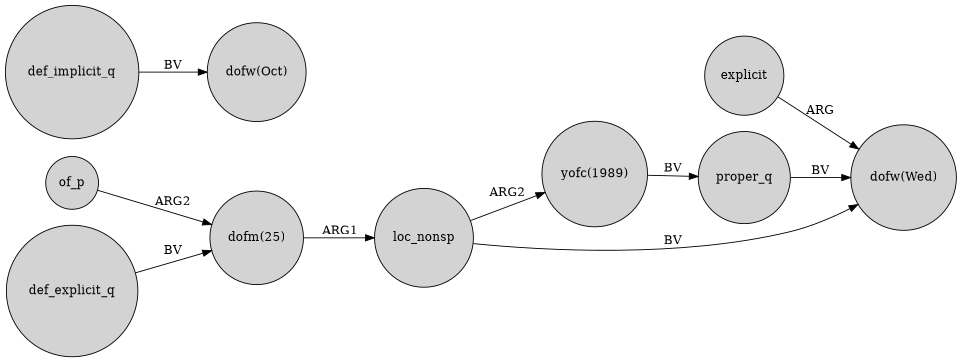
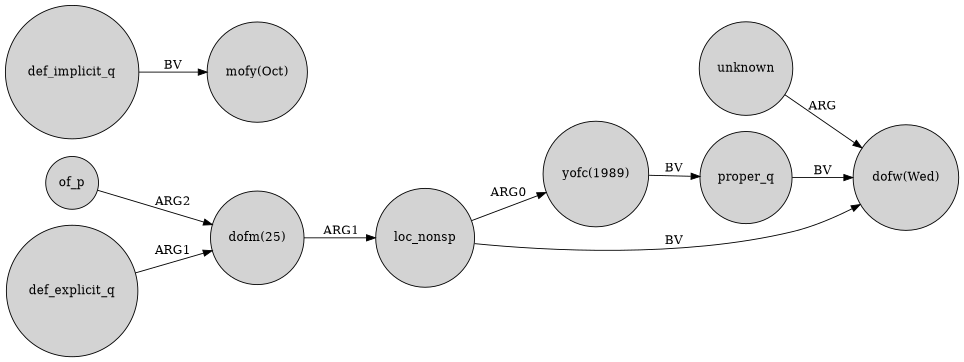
(257, 72) -> (257, 72)
(744, 76) -> (746, 69)
(508, 193) -> (509, 193)
(173, 251) -> (173, 251)
